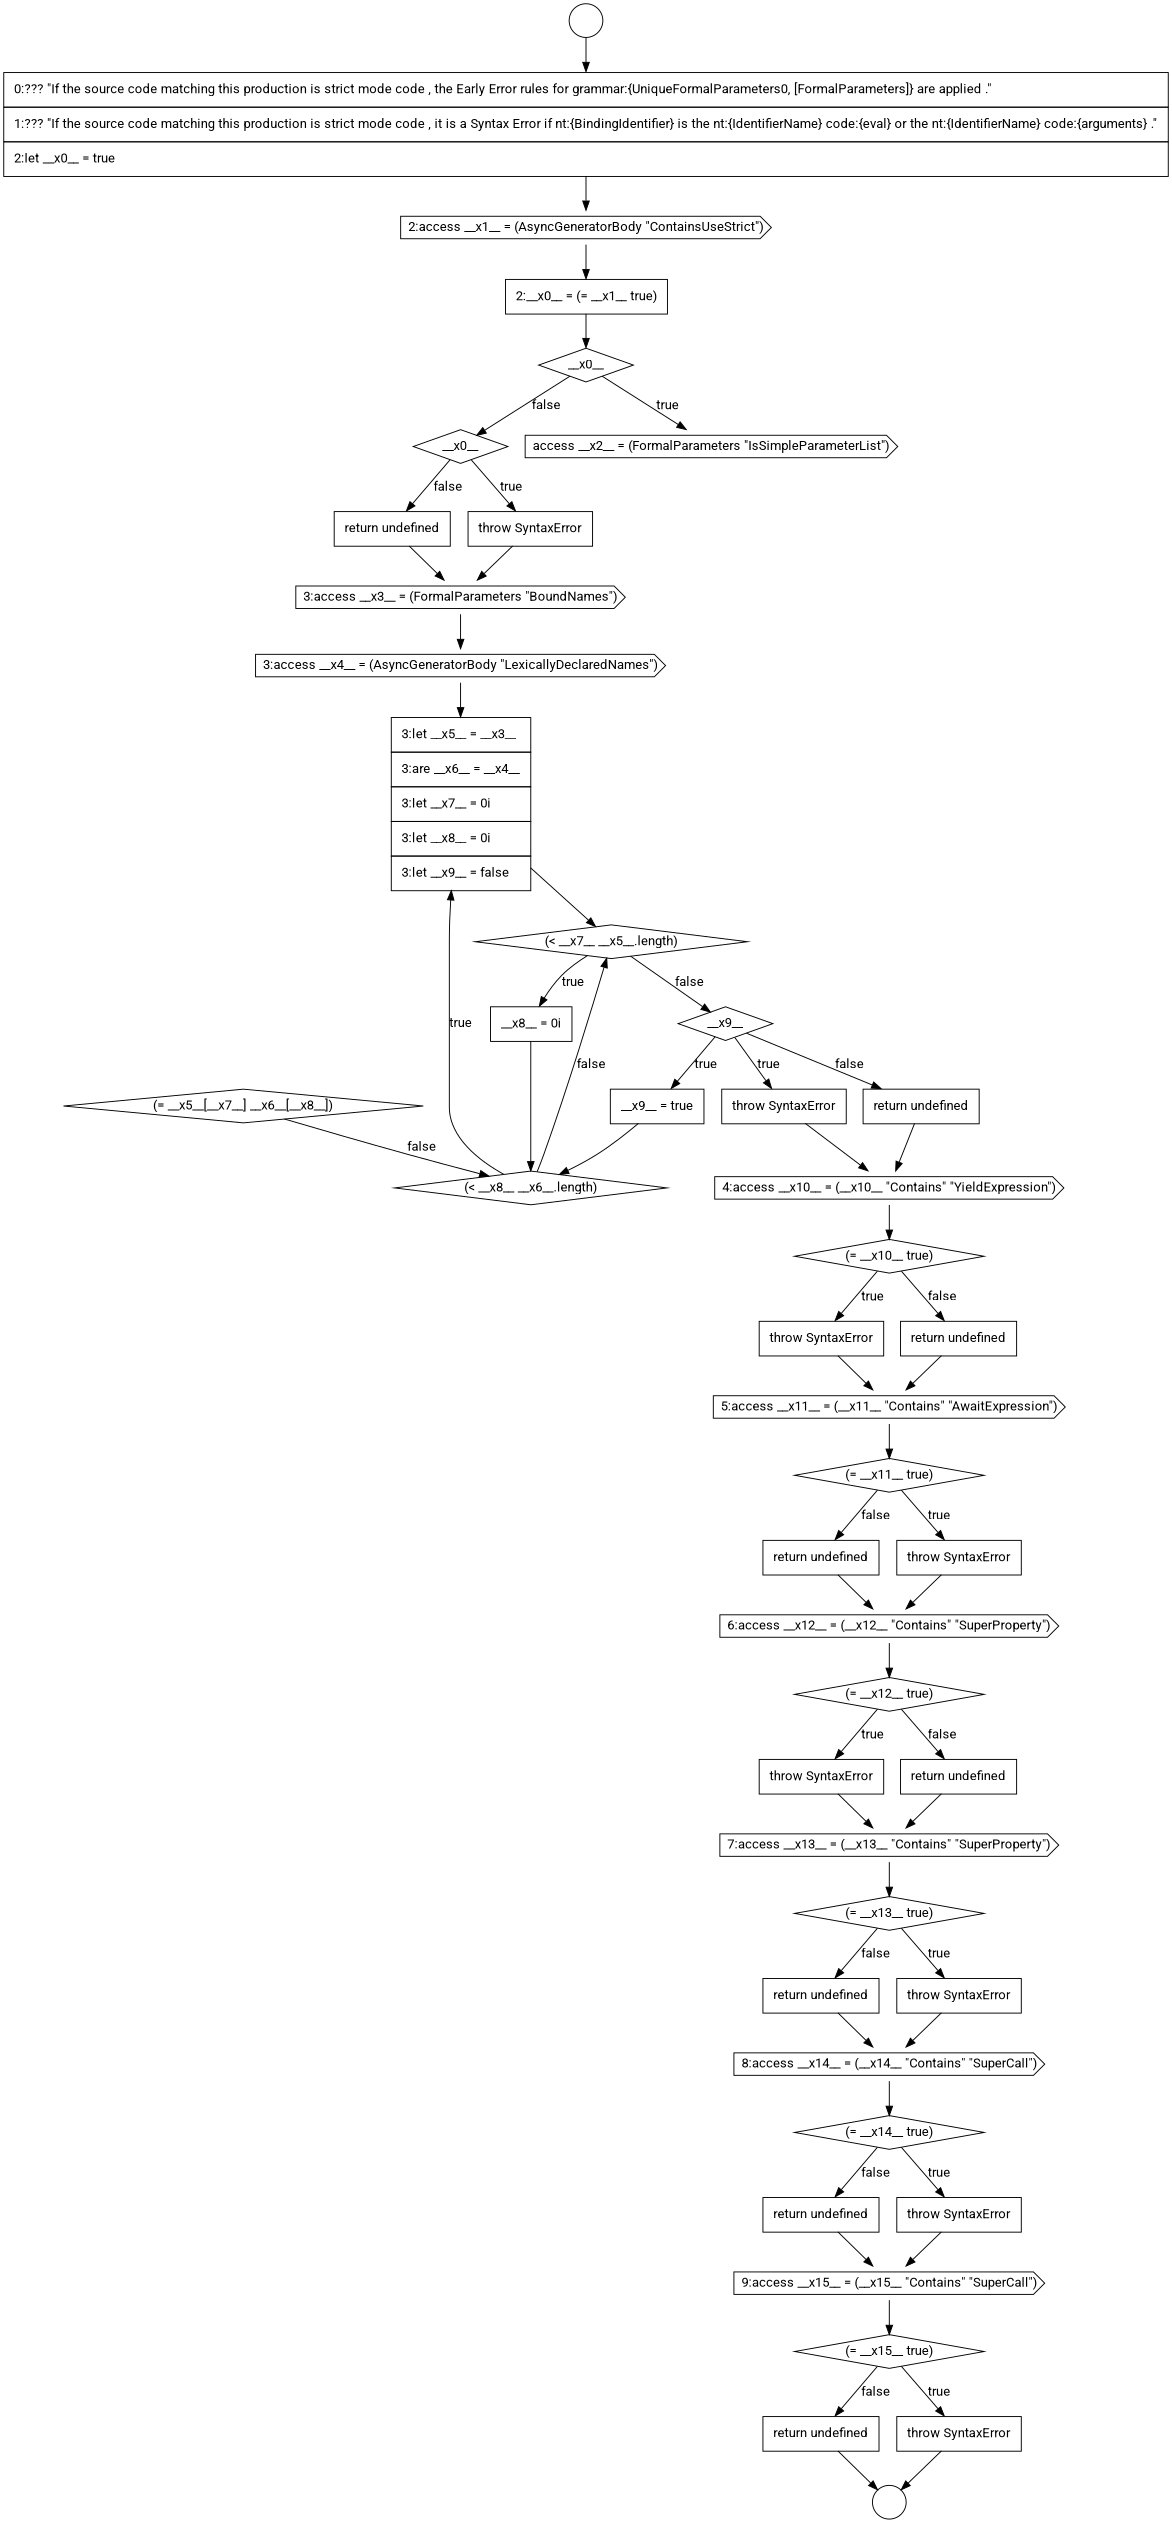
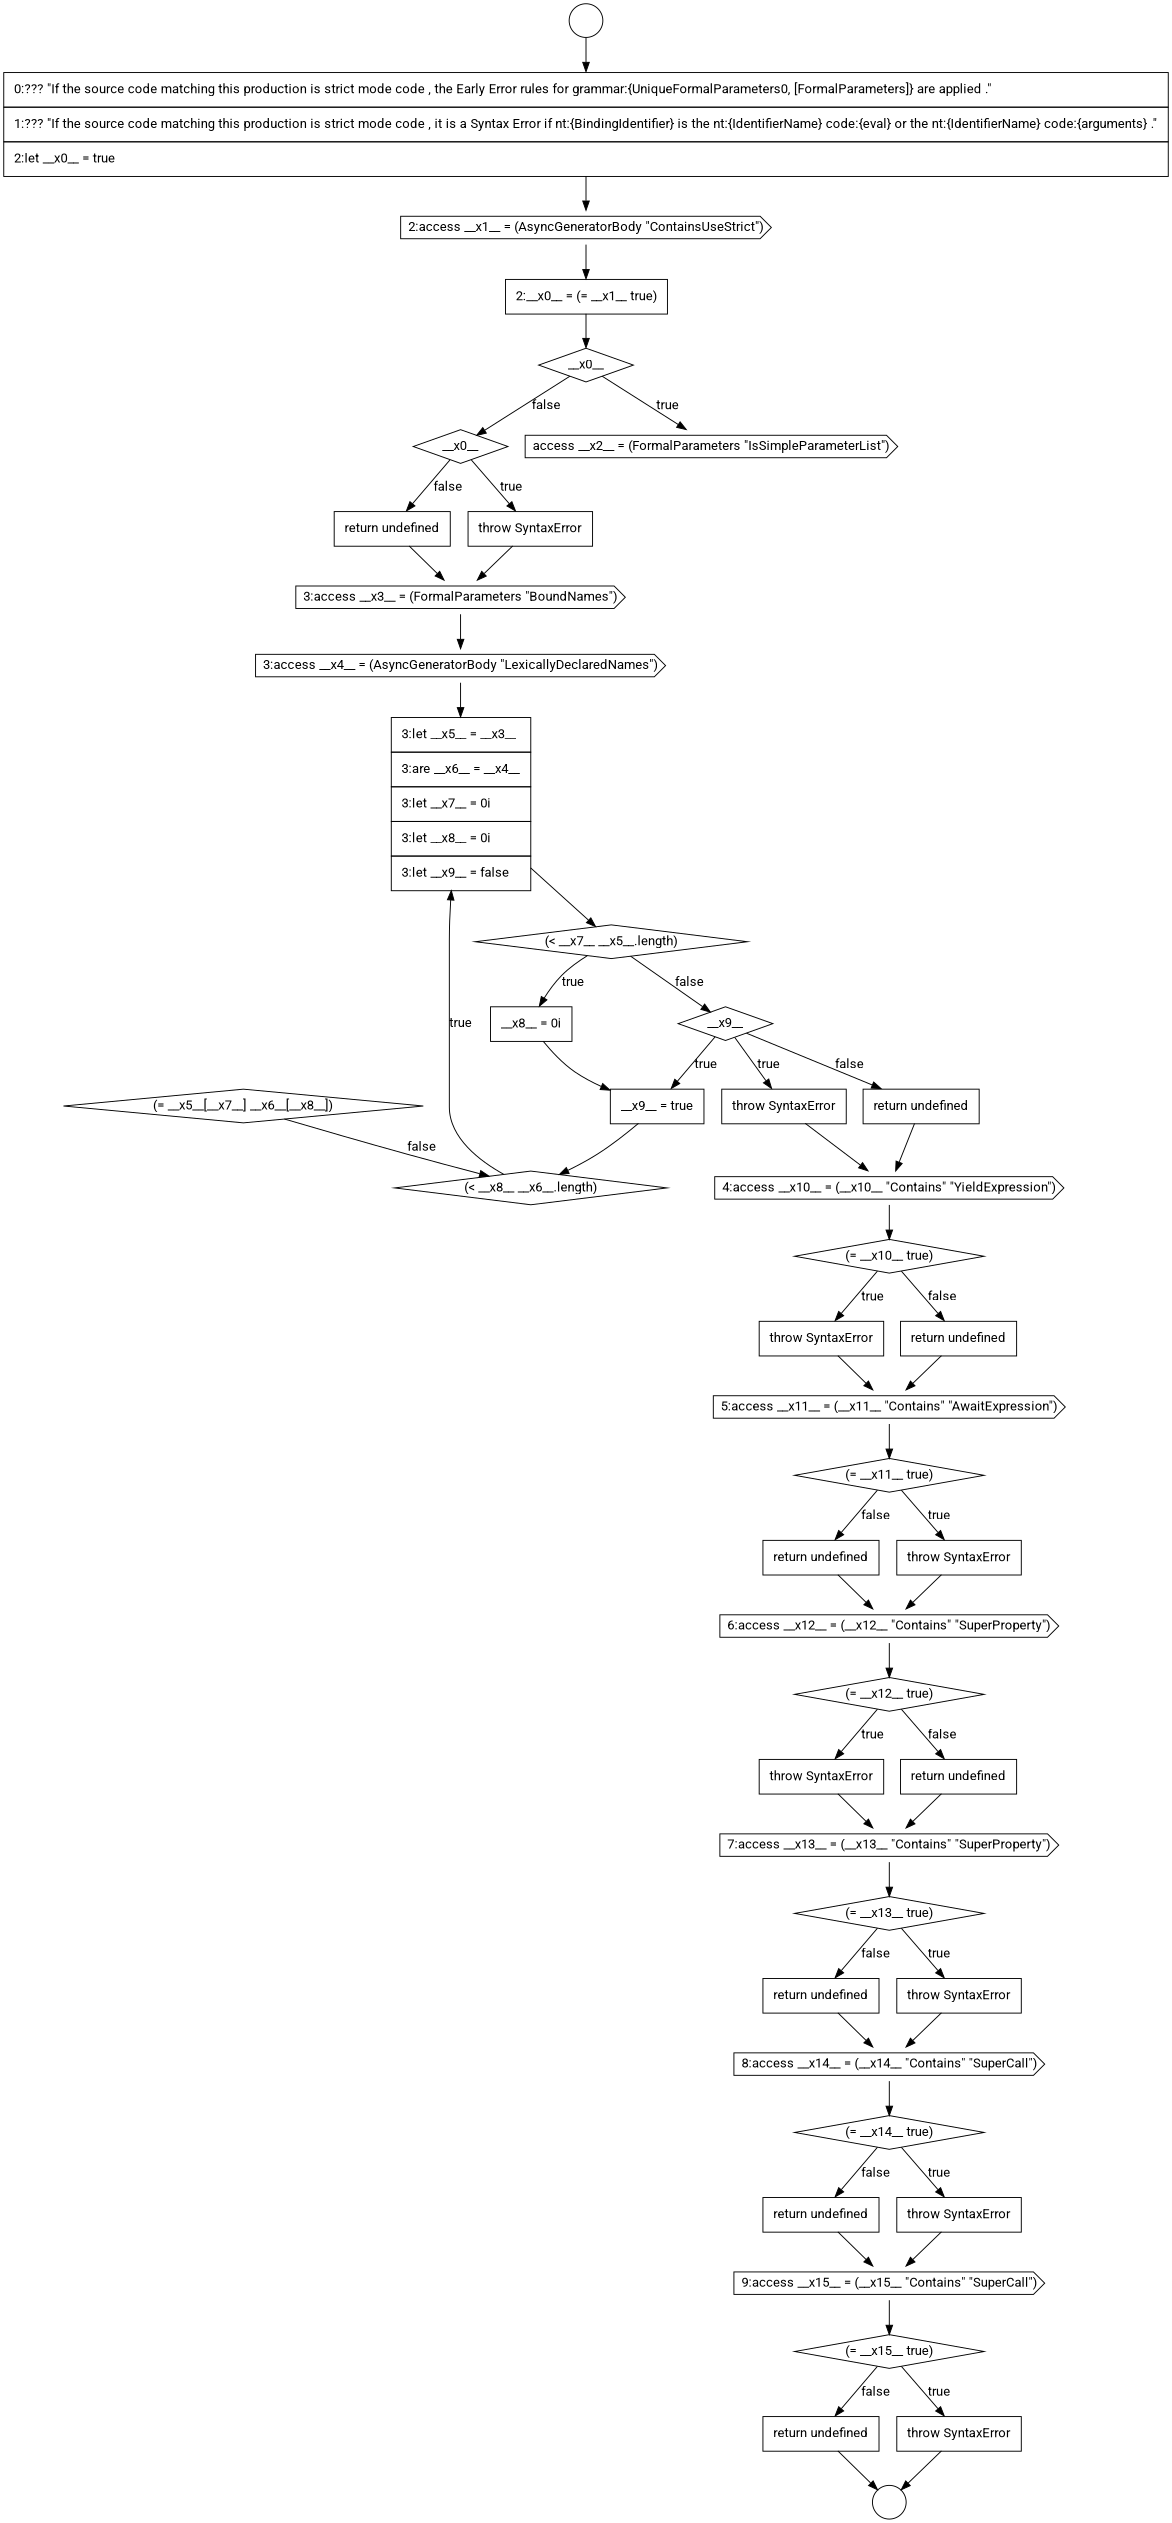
(572, 1070) -> none
(531, 1101) -> (569, 1068)
